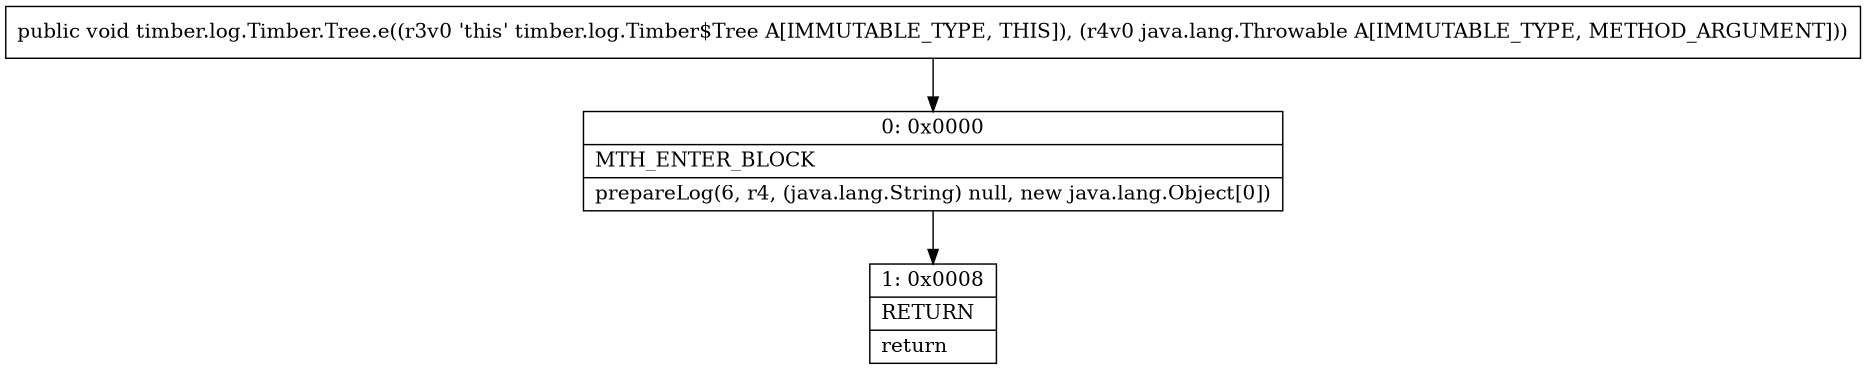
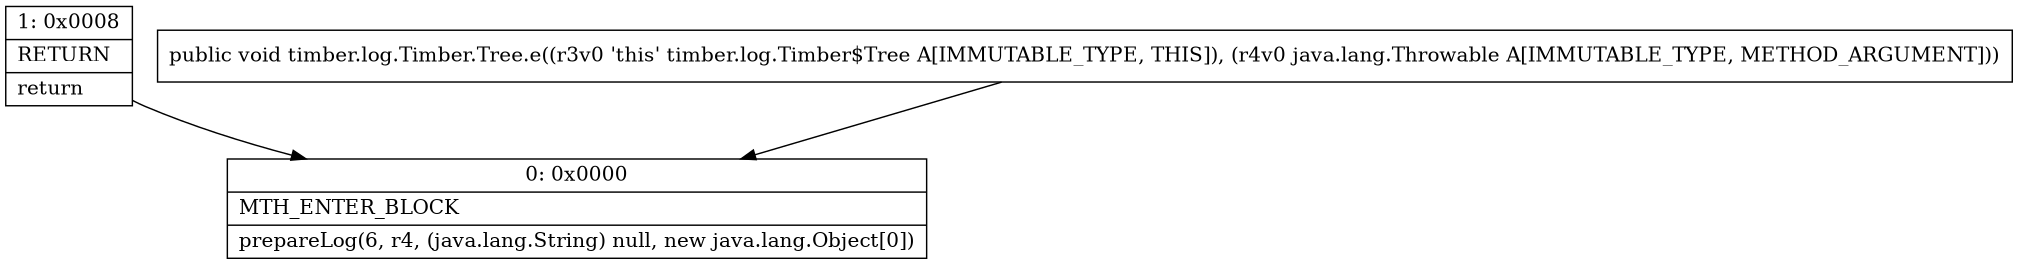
(933, 230) -> (211, 131)
